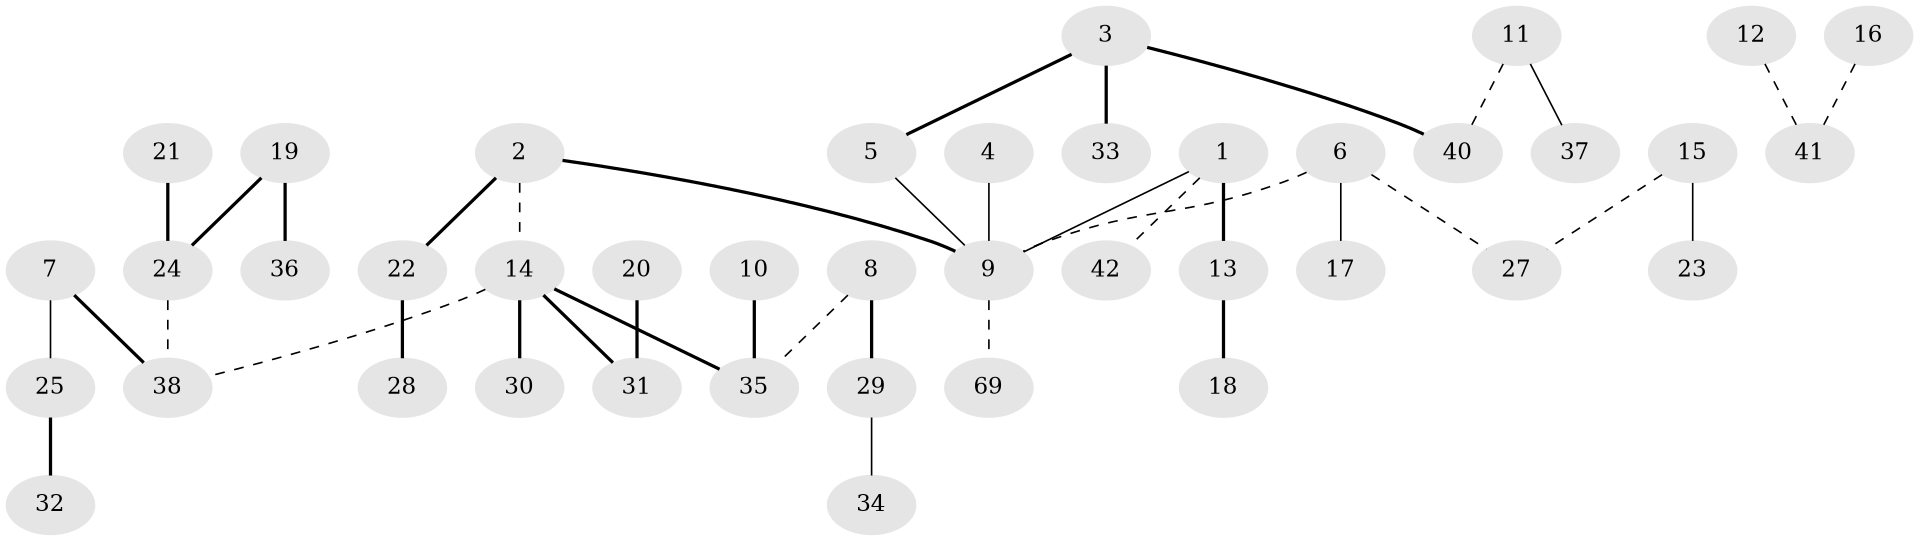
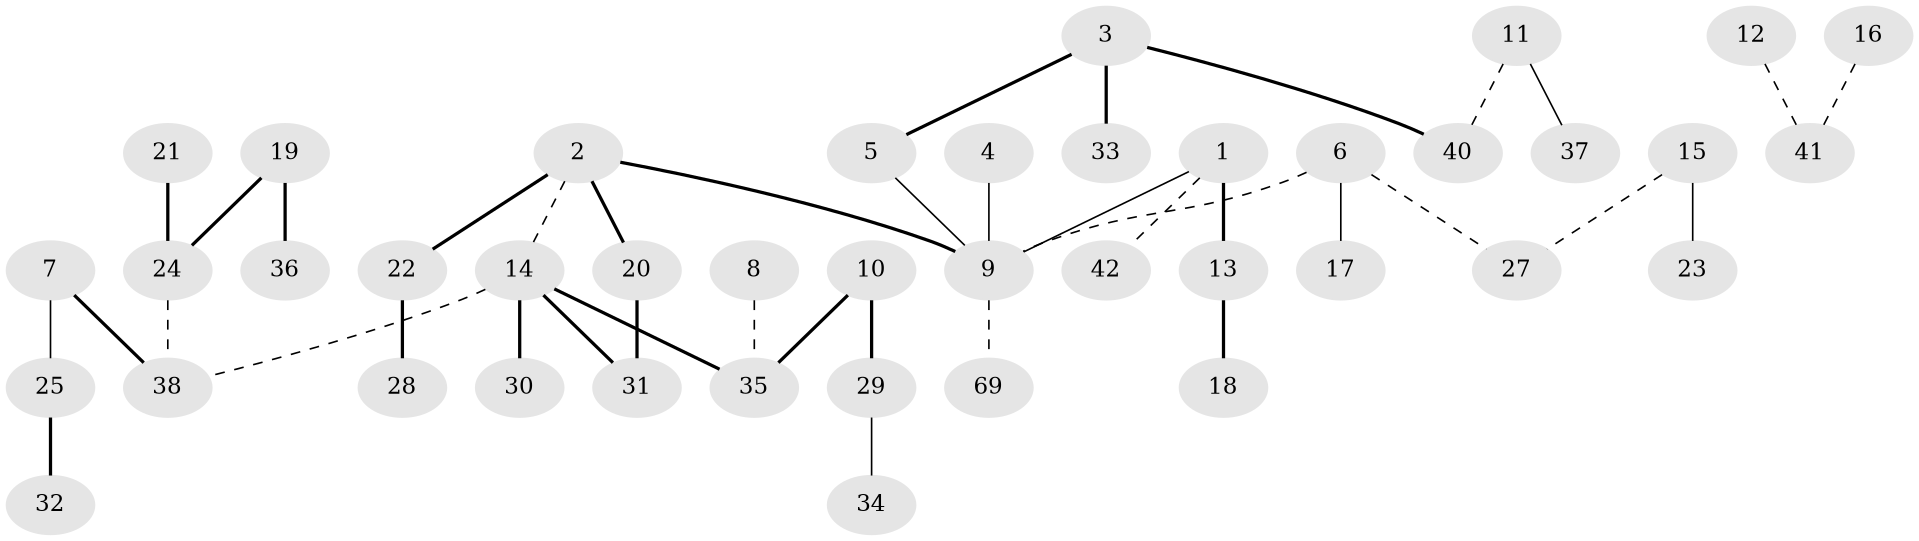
none -> (608, 212)
(872, 329) -> (872, 329)
